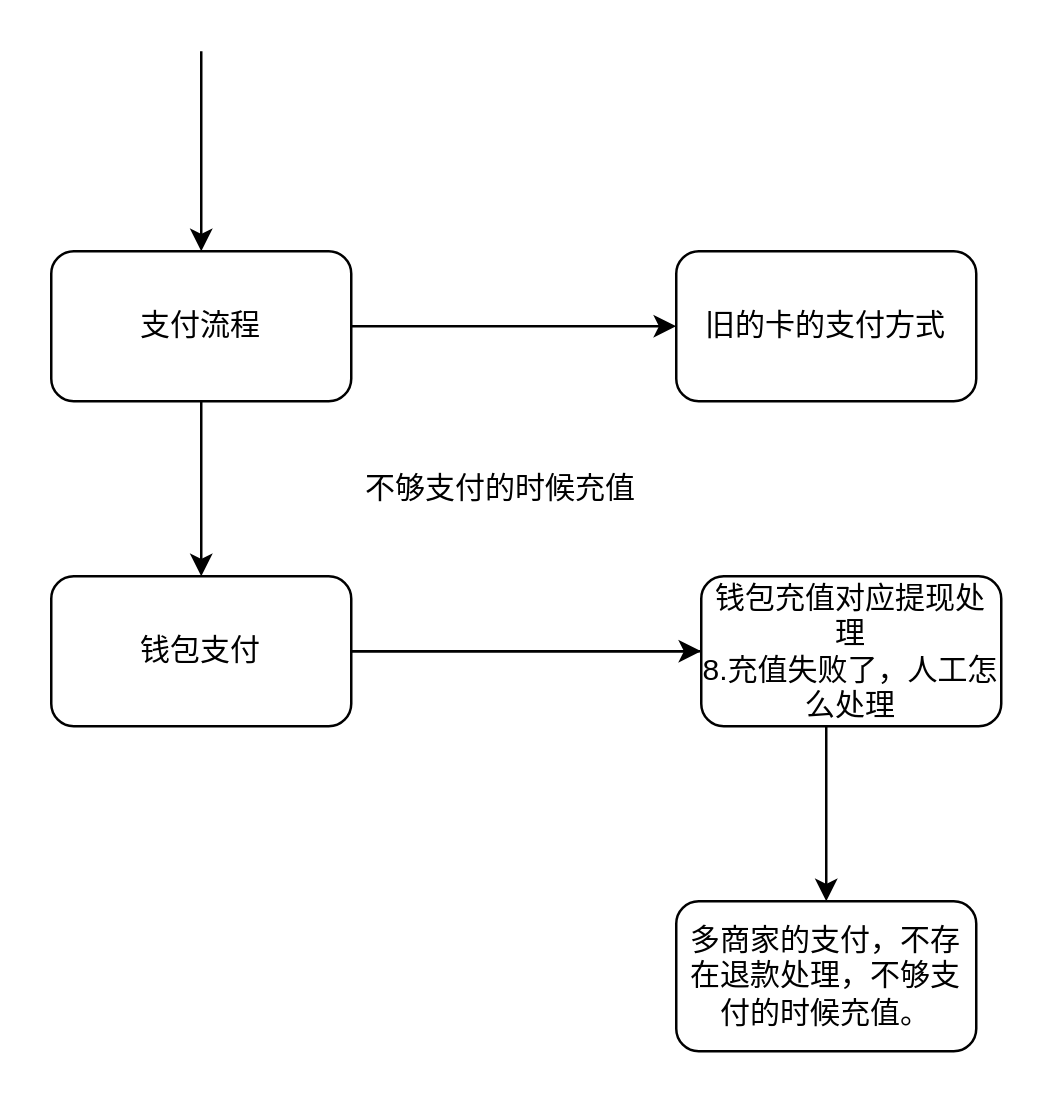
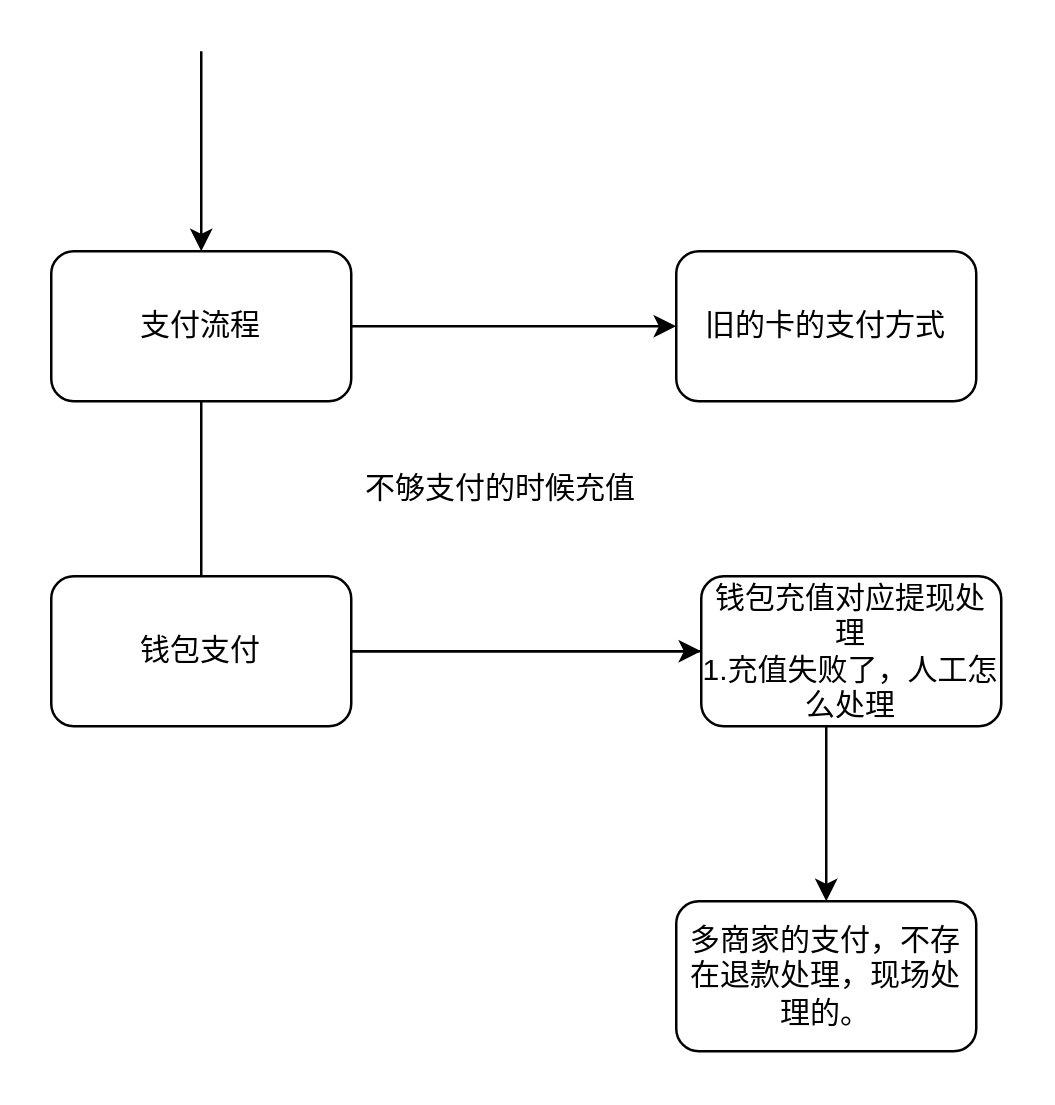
(201, 558) -> (201, 565)
(851, 651) -> (851, 651)
(826, 976) -> (826, 976)
